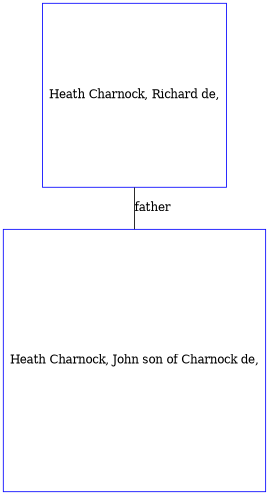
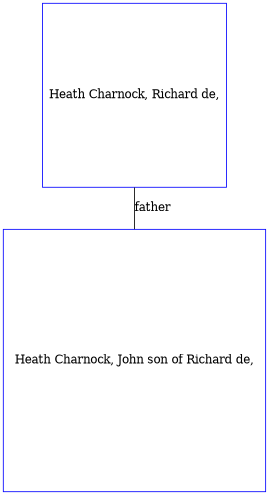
(134, 361) -> (134, 361)
